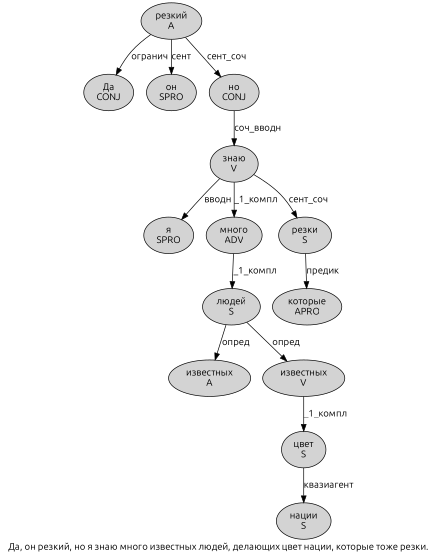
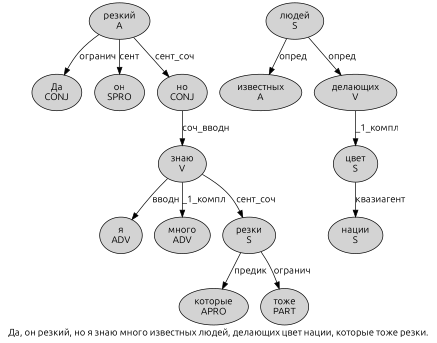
(169, 235) -> (121, 235)
(233, 268) -> none
none -> (285, 307)
(304, 378) -> (356, 92)
